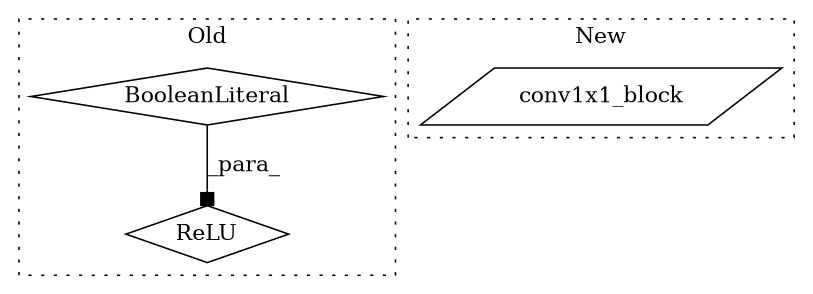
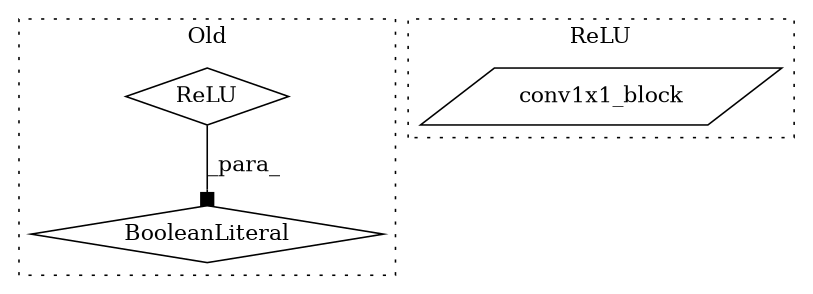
(601, 37) -> (601, 37)
(207, 157) -> (207, 157)
